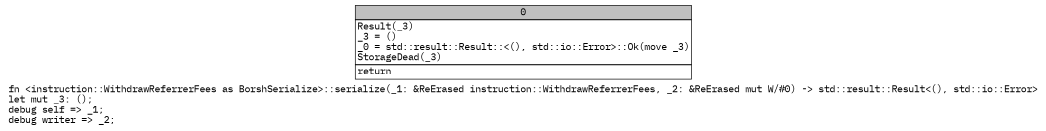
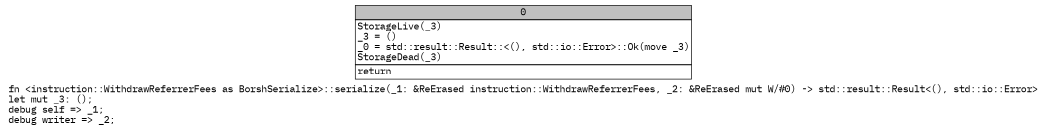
(386, 27) -> (400, 27)
